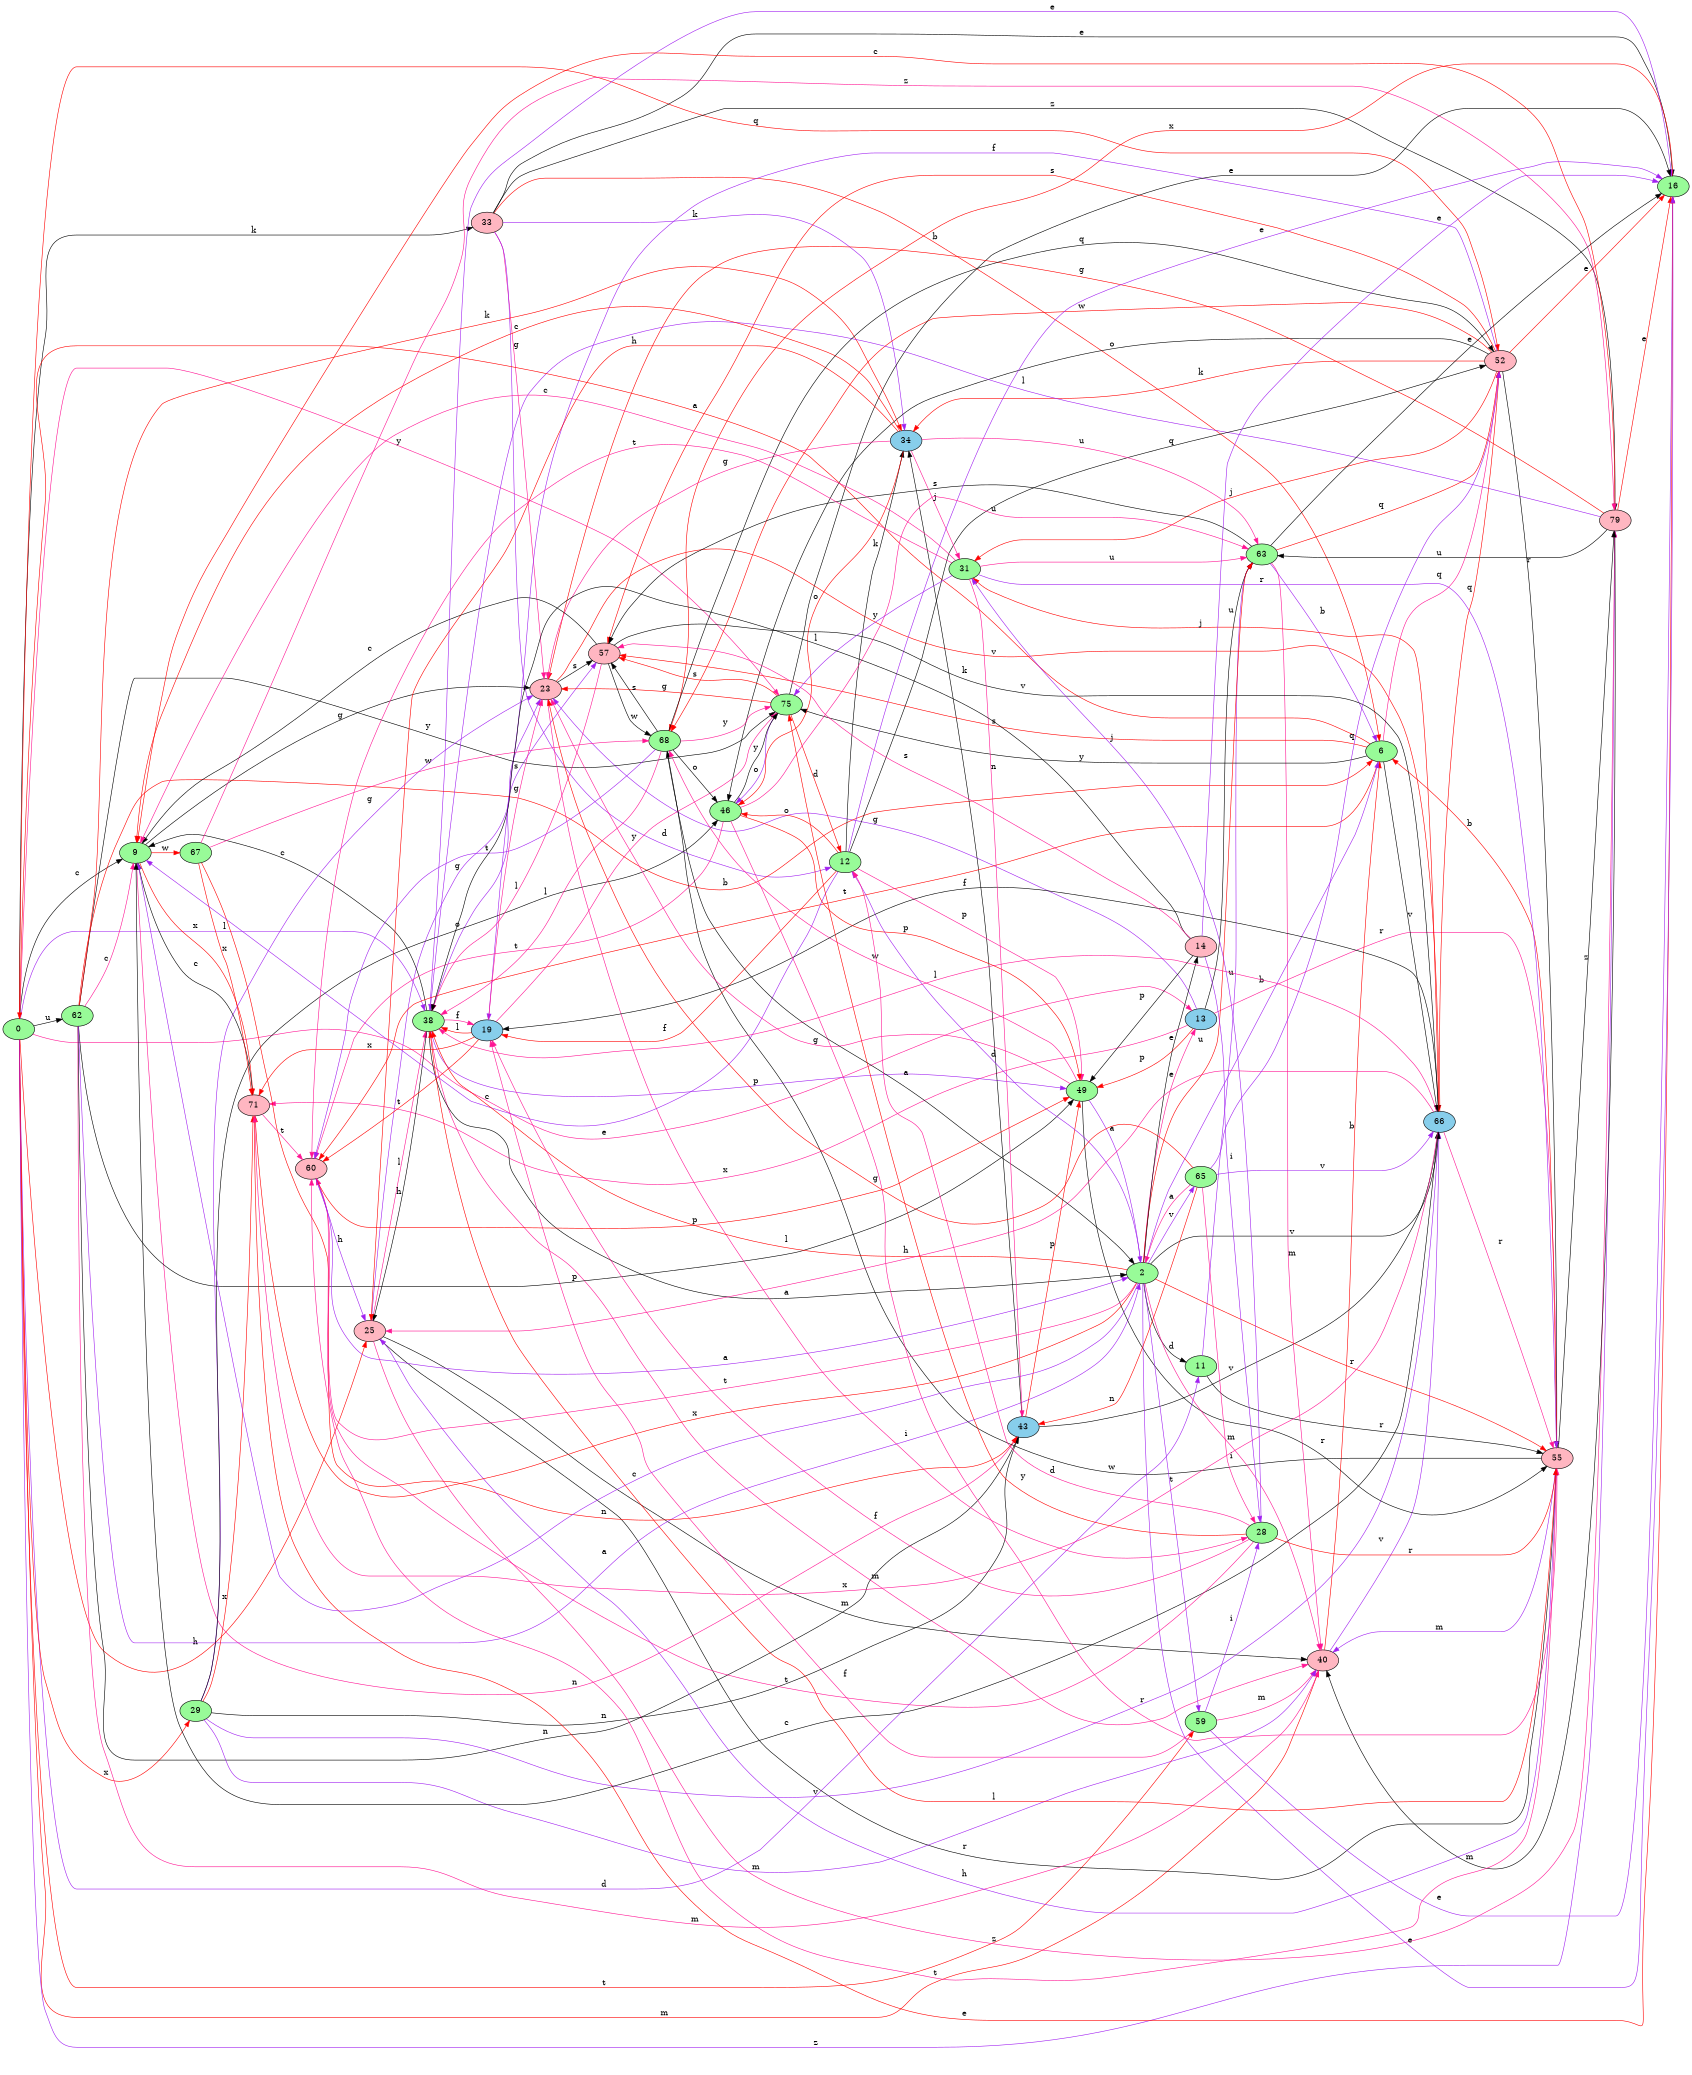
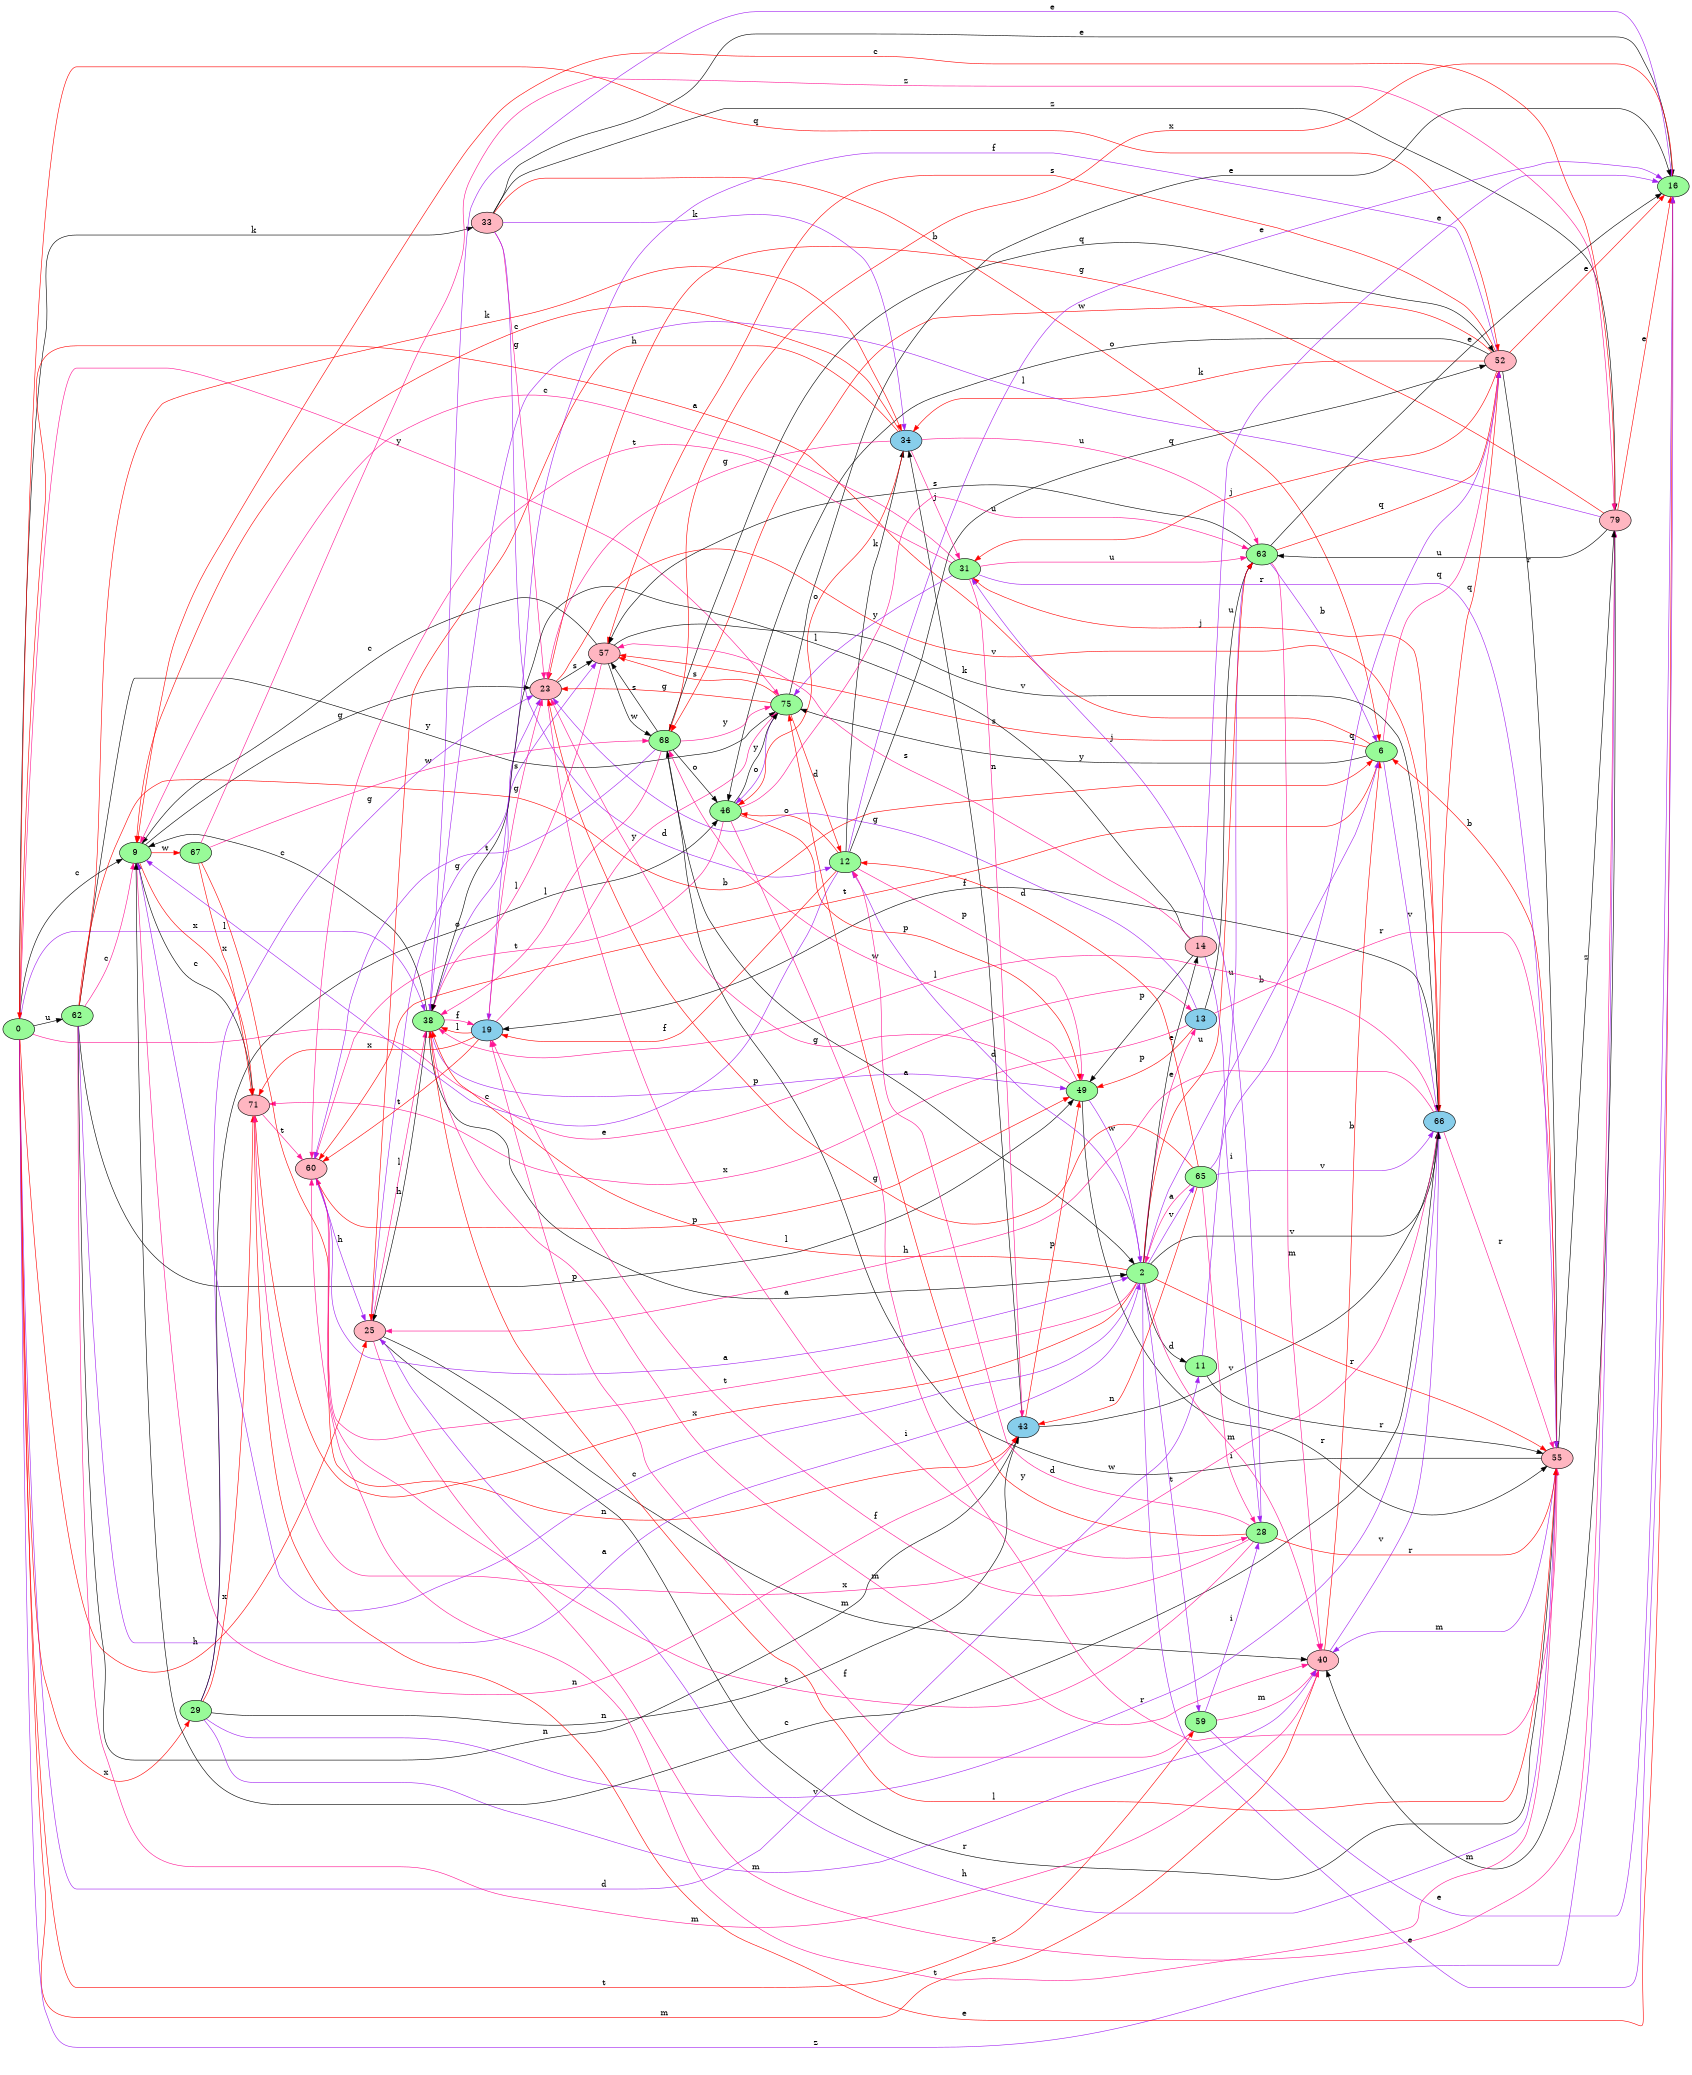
(1409, 925) -> (1409, 925)
none -> (1098, 950)
(1112, 1129) -> (1112, 1129)
